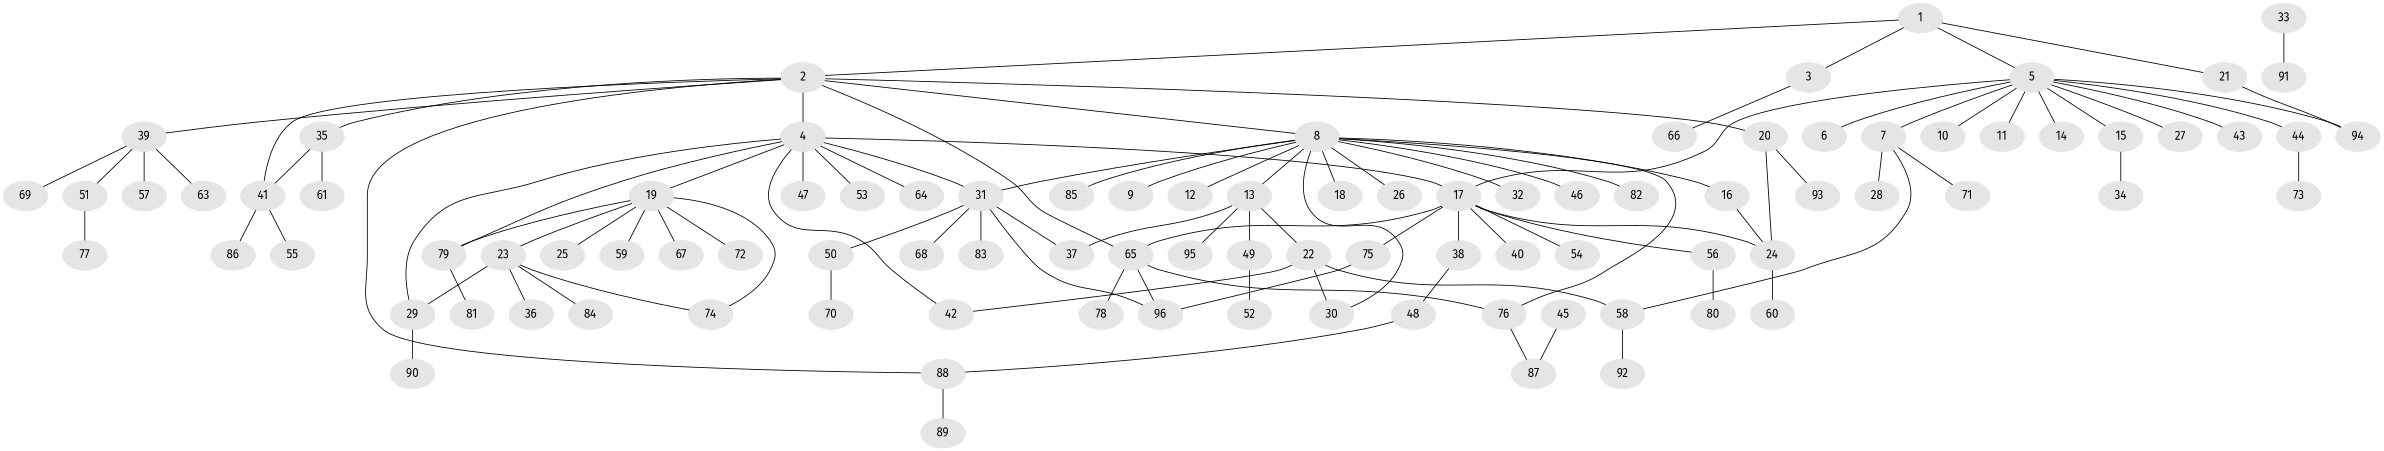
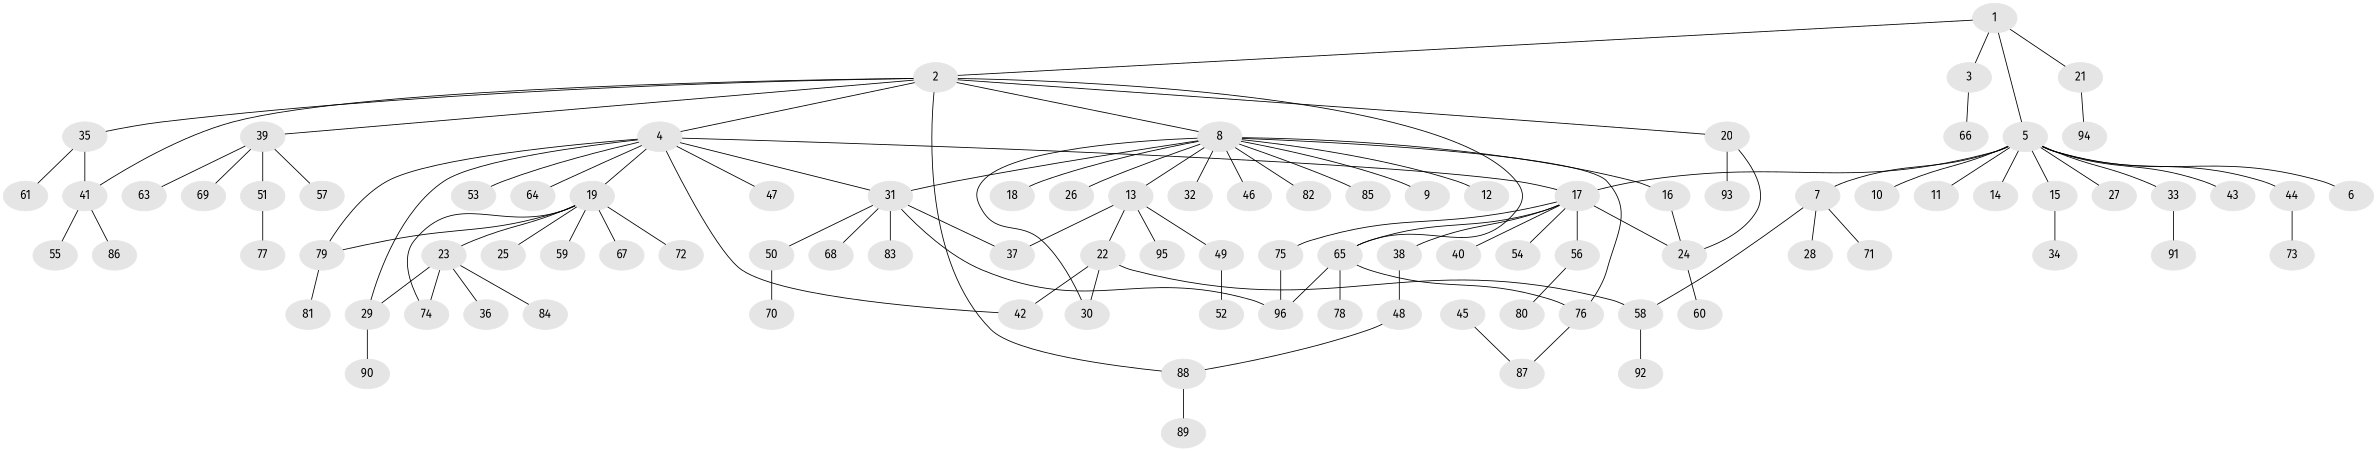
(2199, 94) -> (2111, 170)
